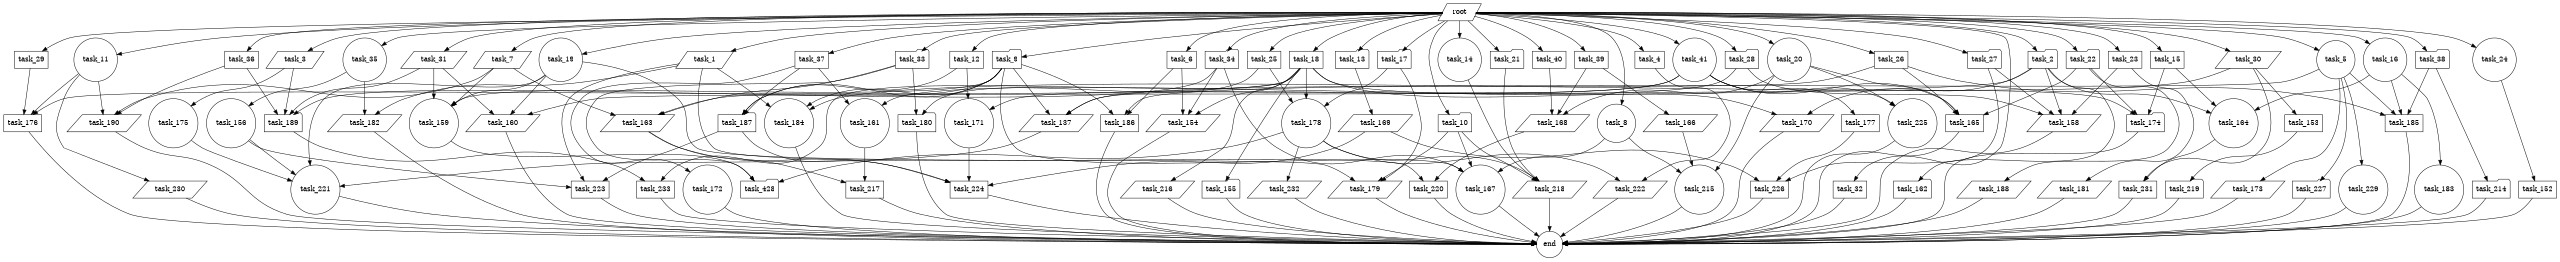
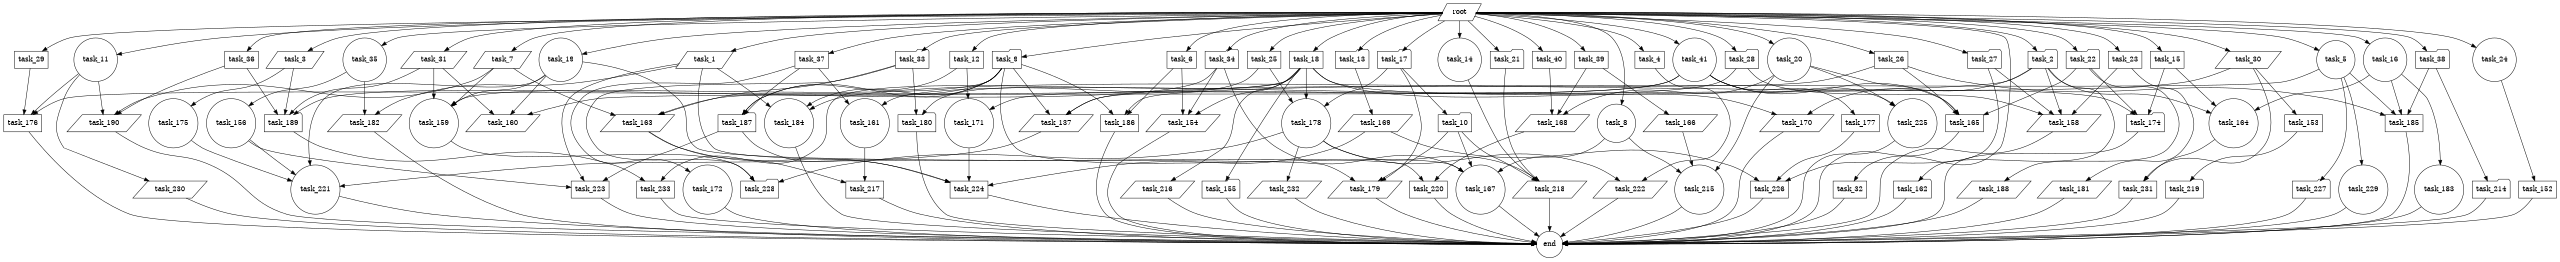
(1430, 64) -> (1416, 82)
(760, 190) -> (760, 190)
(2248, 190) -> none
(996, 237) -> none
